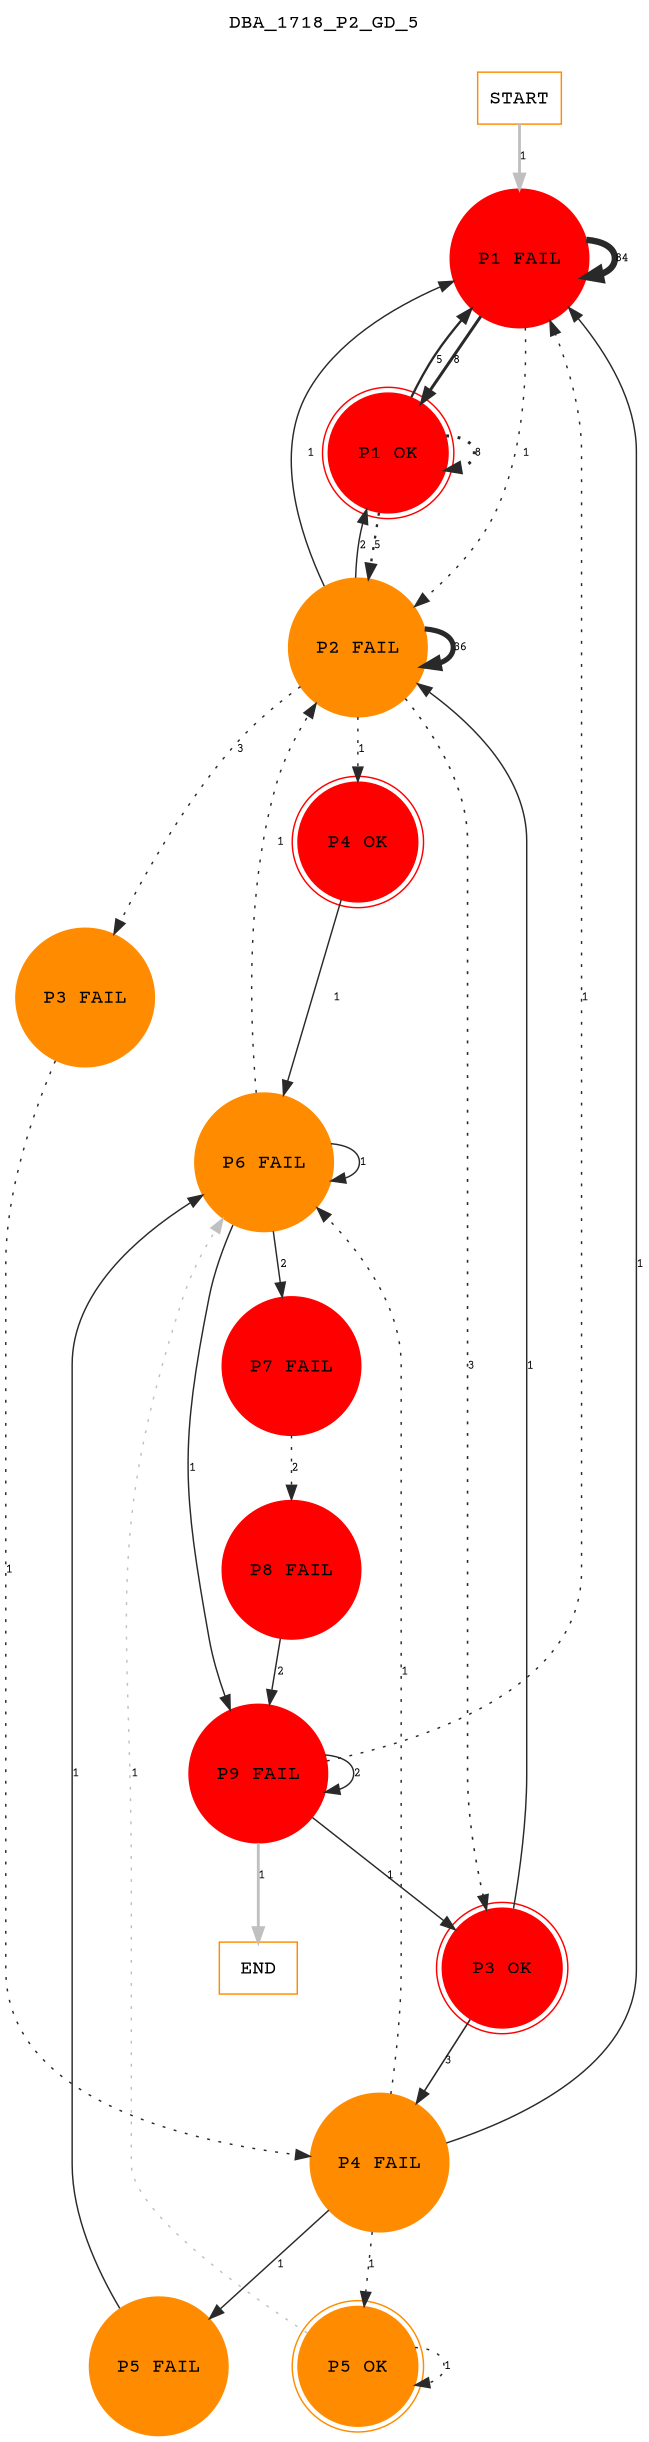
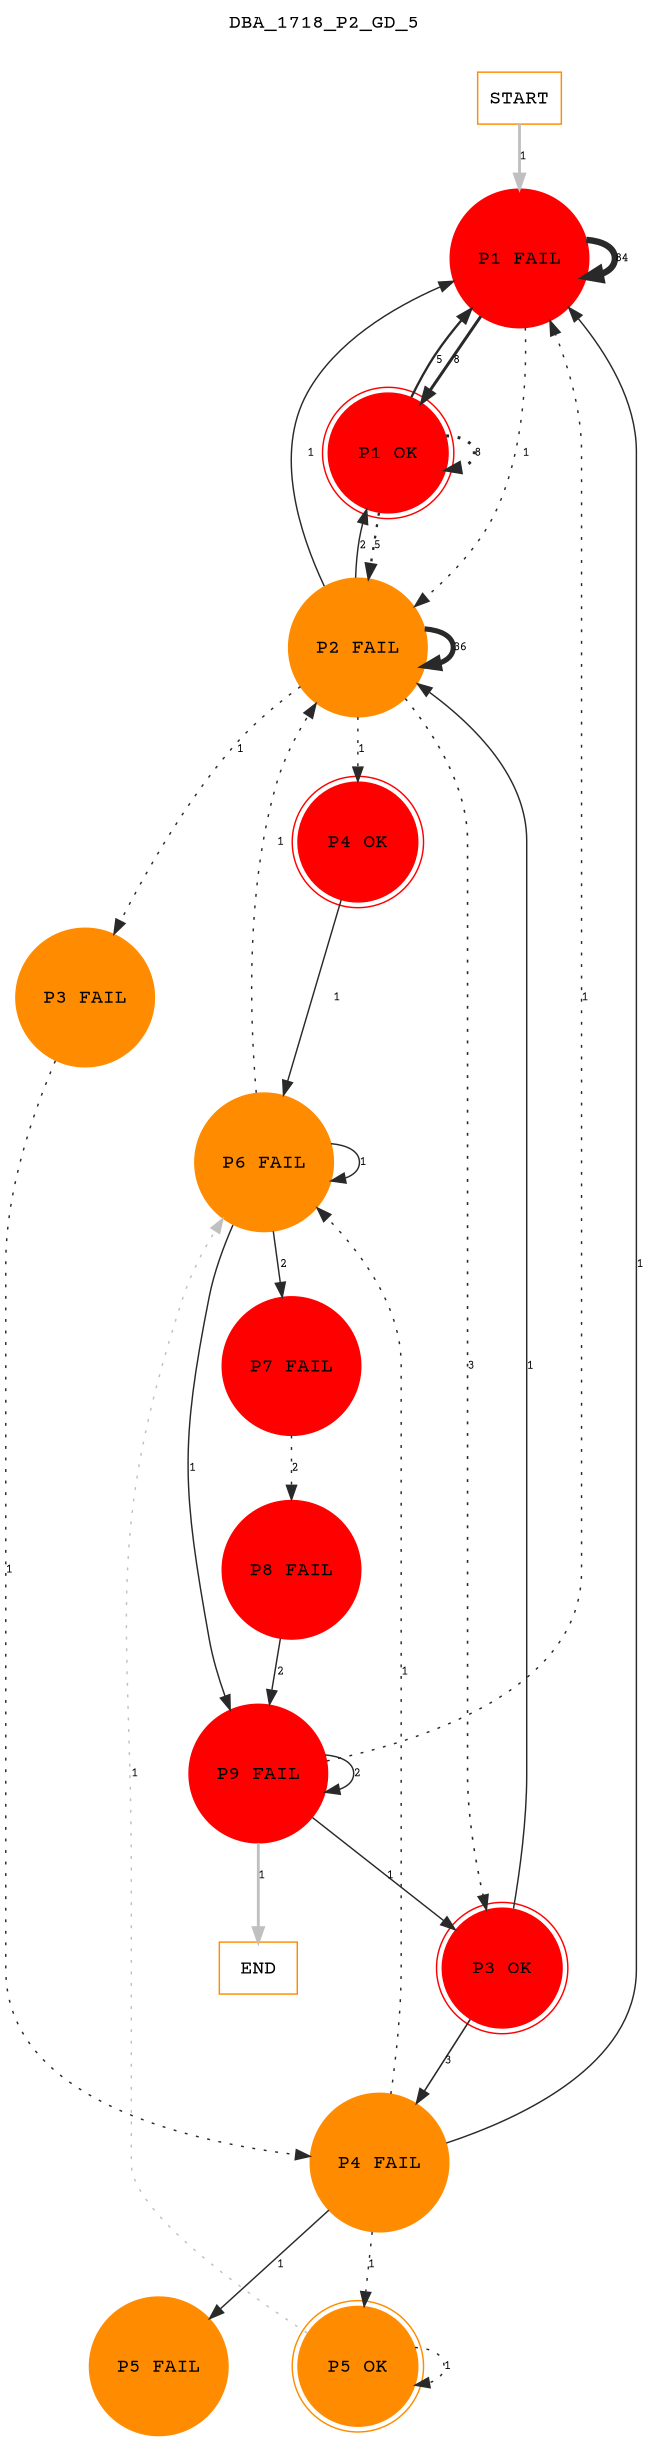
(240, 749) -> (240, 749)
(72, 1737) -> none
